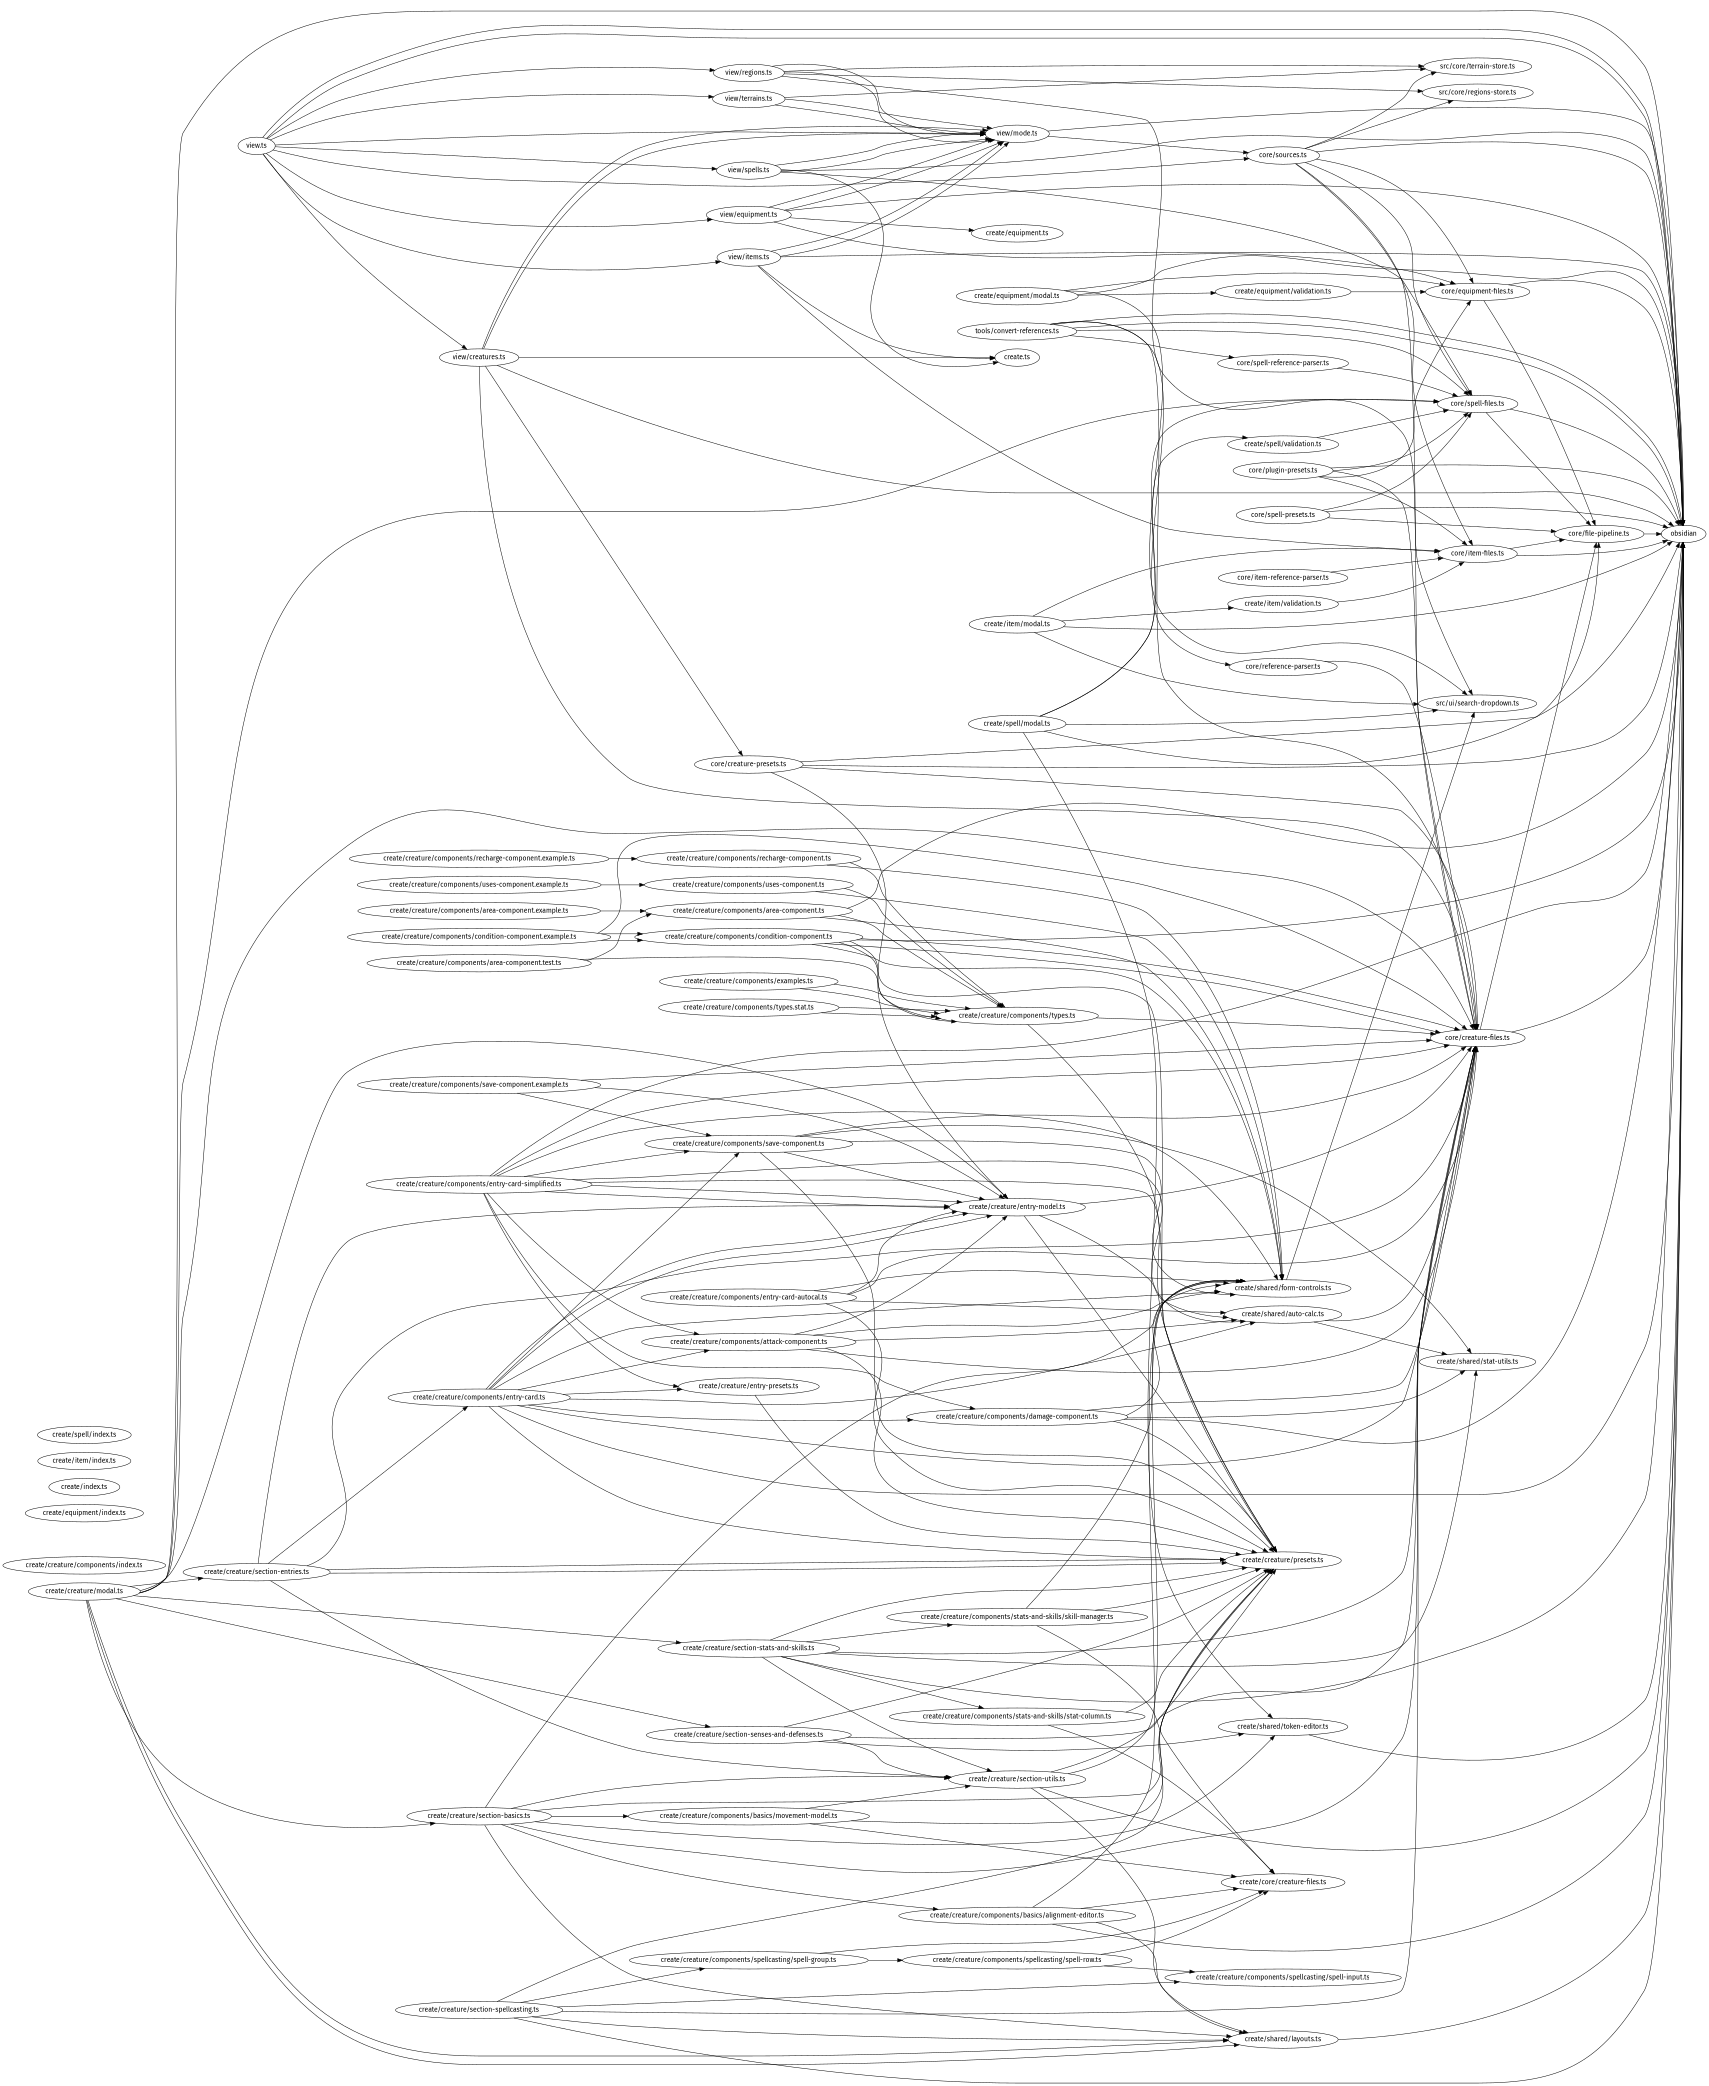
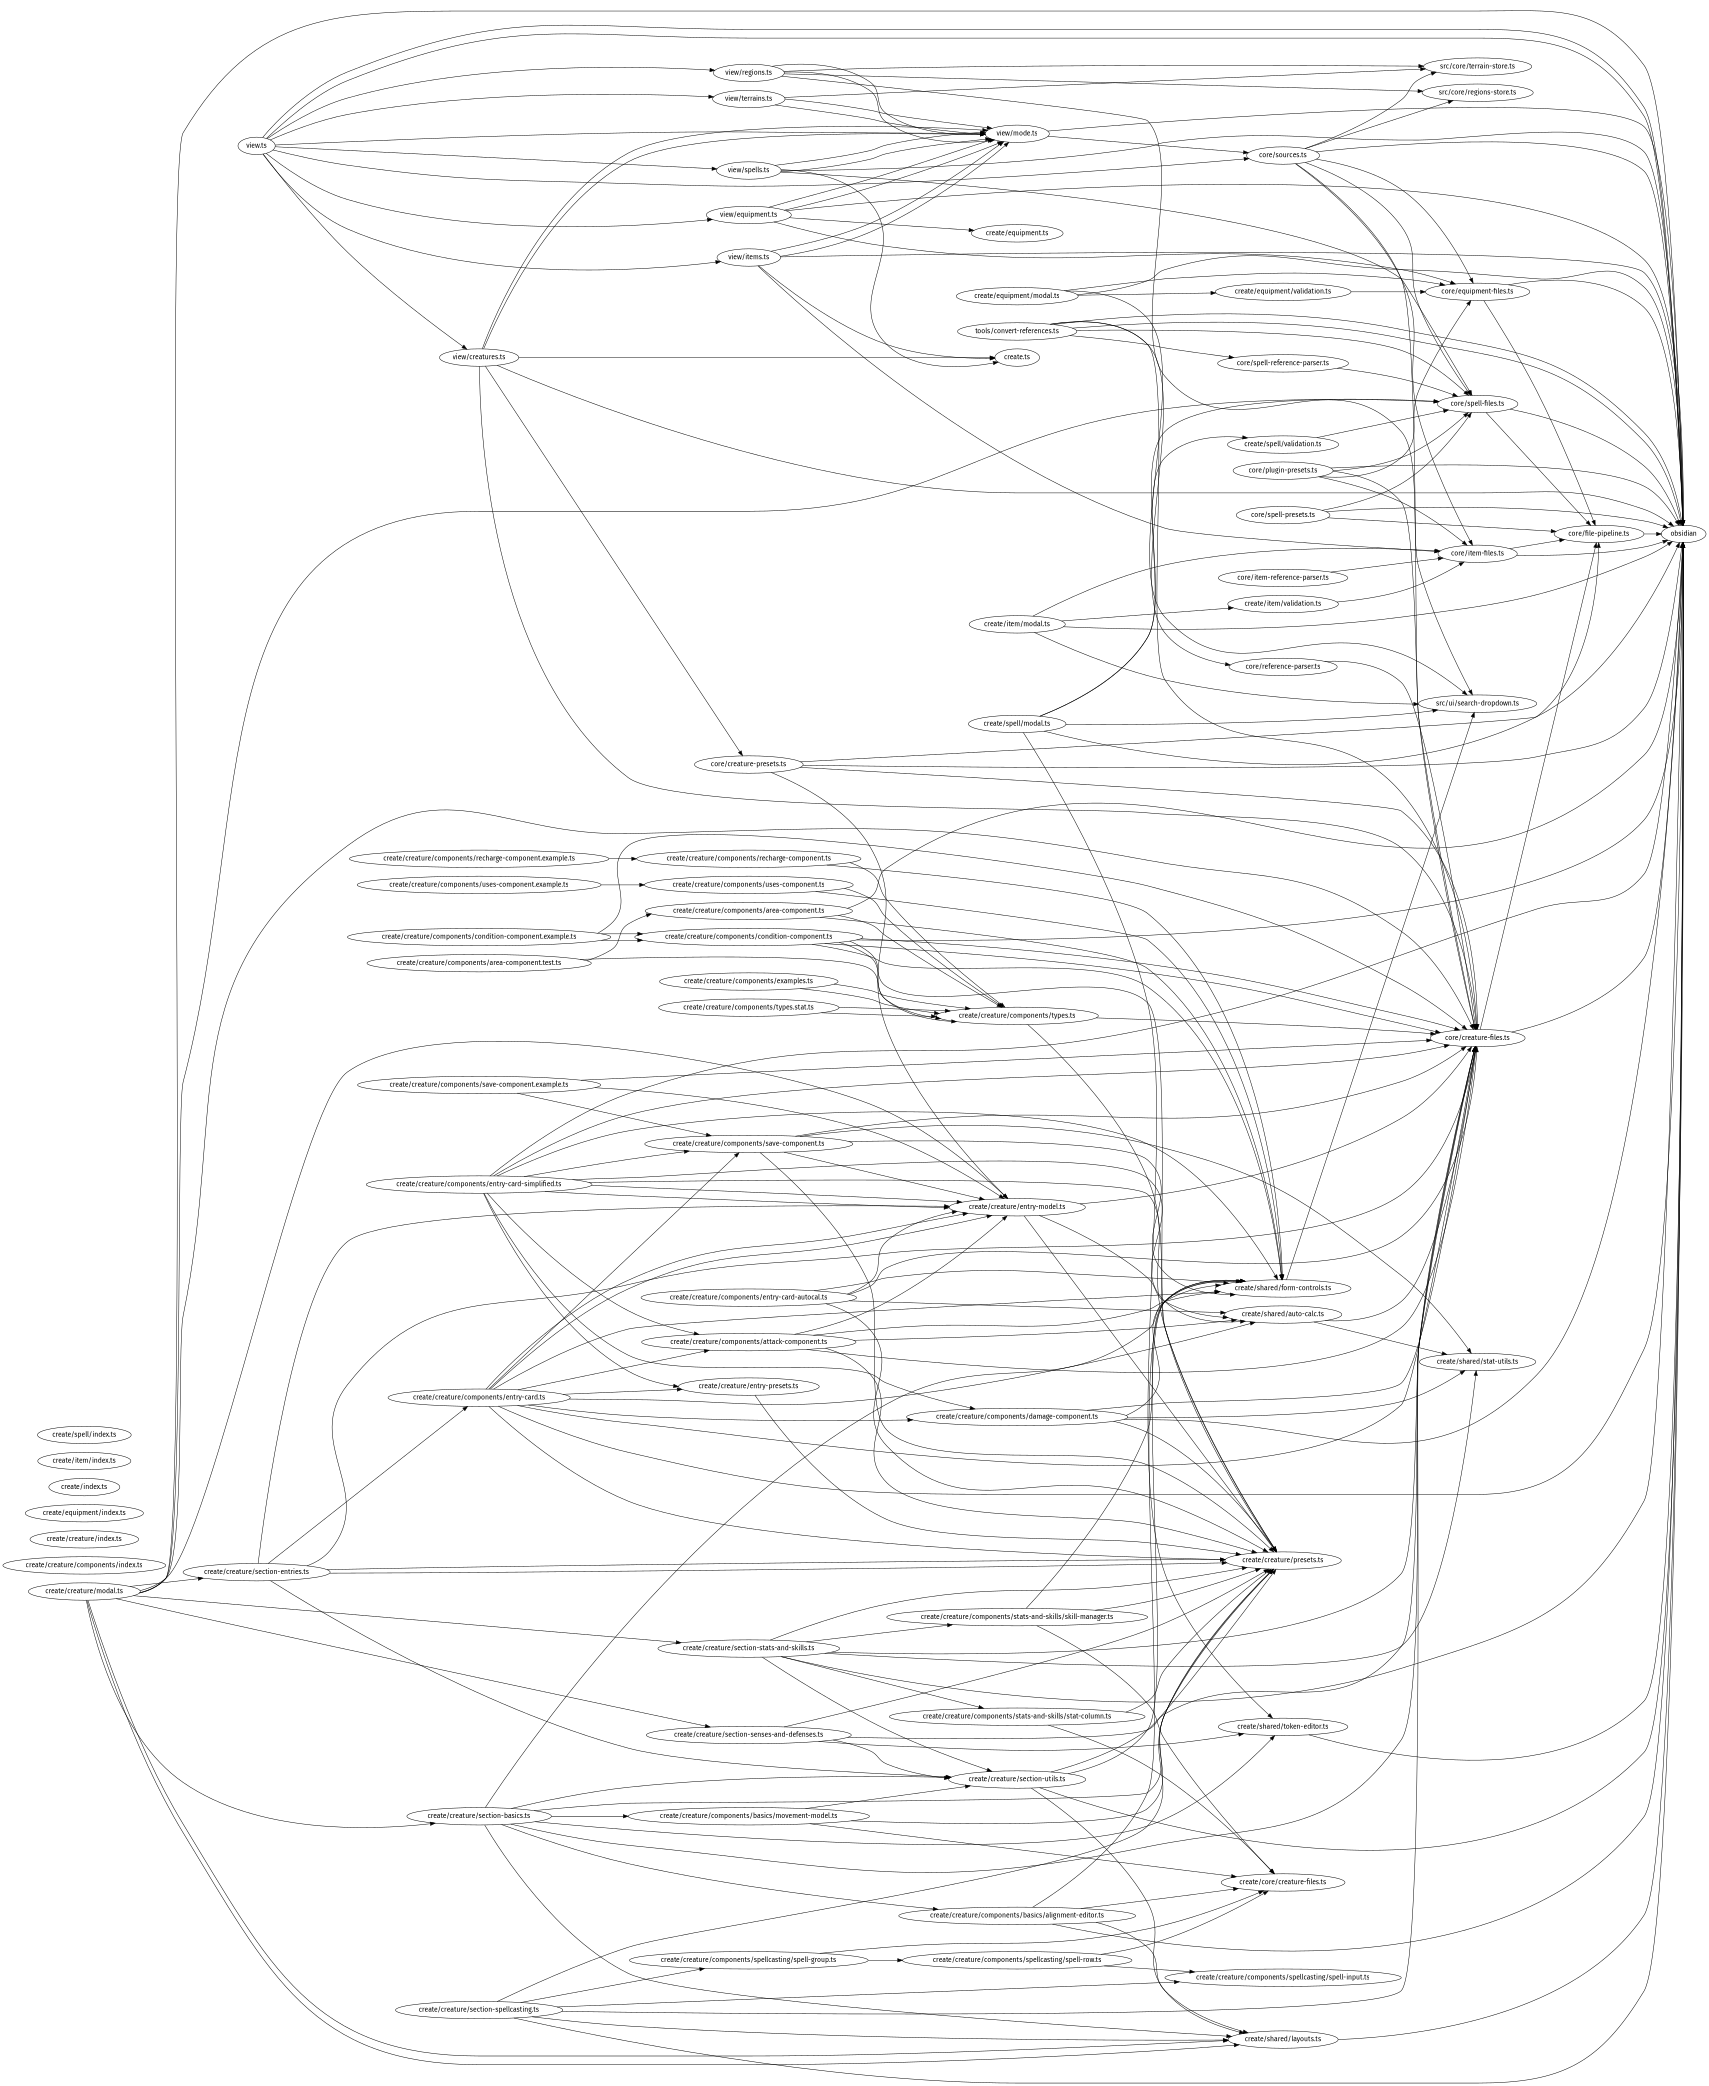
(479, 911) -> none
none -> (84, 1539)
